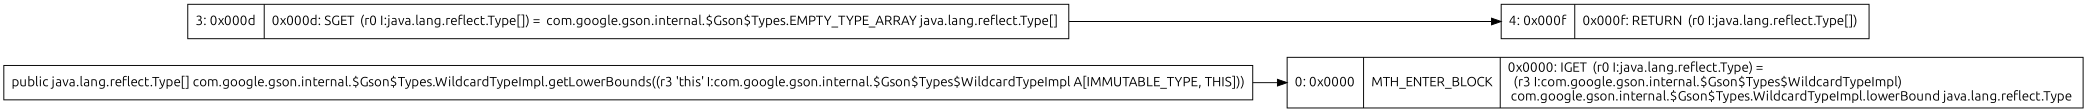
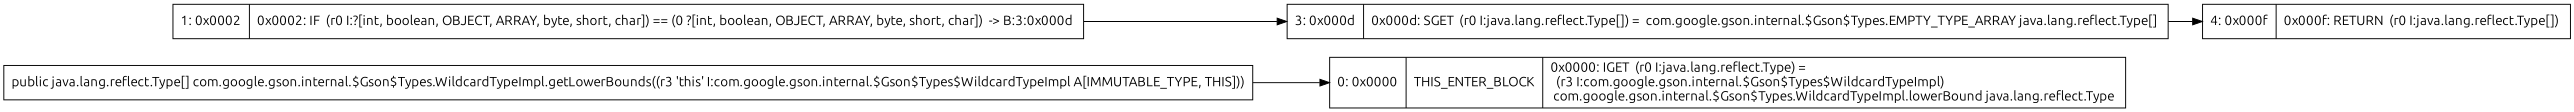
none -> (628, 22)
(1432, 82) -> (1474, 82)
